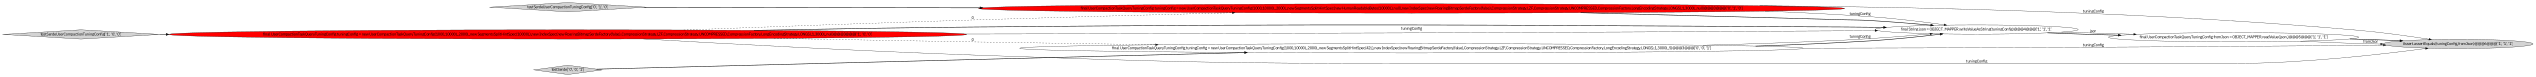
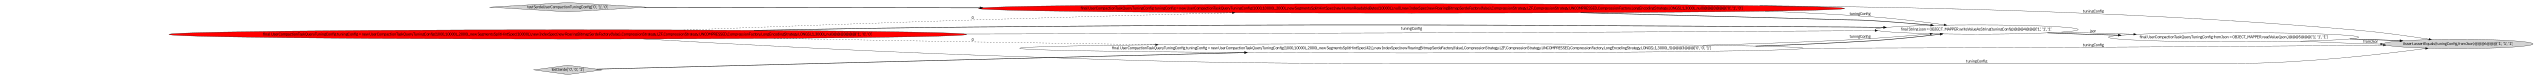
(81, 34) -> none
